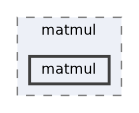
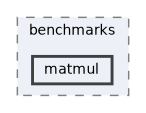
(69, 31) -> (73, 31)
